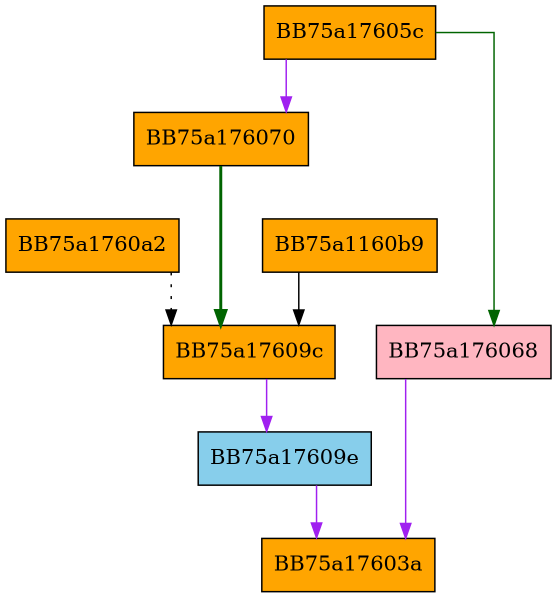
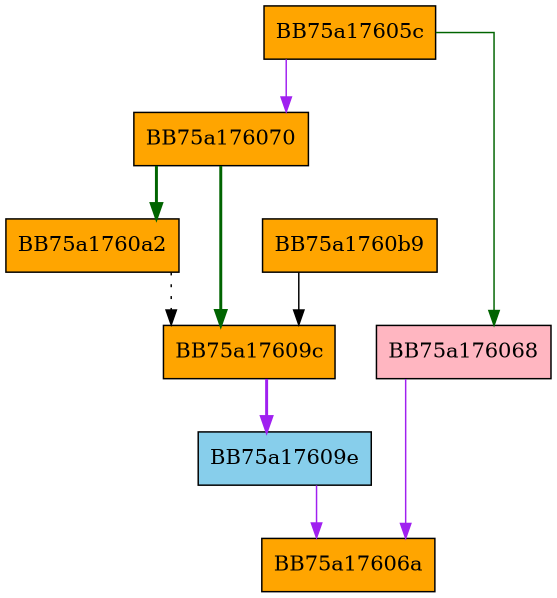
none -> (156, 185)
(350, 246) -> (350, 246)
(267, 398) -> (267, 398)
(348, 565) -> (348, 565)
